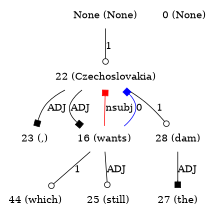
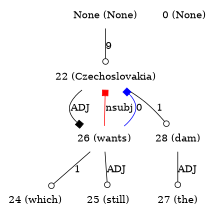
(109, 46) -> (109, 46)
(35, 139) -> none
(104, 139) -> (104, 139)
(178, 167) -> (178, 167)
(35, 200) -> (35, 200)
